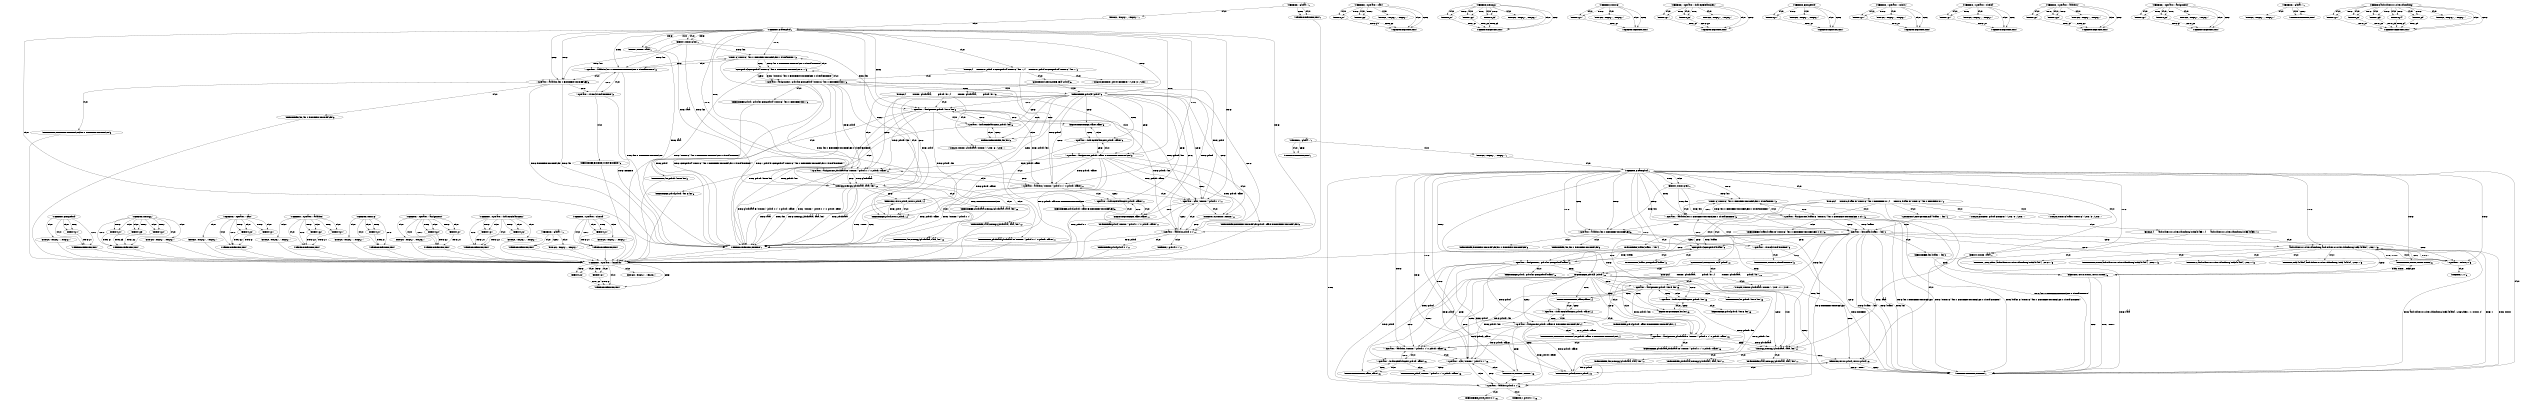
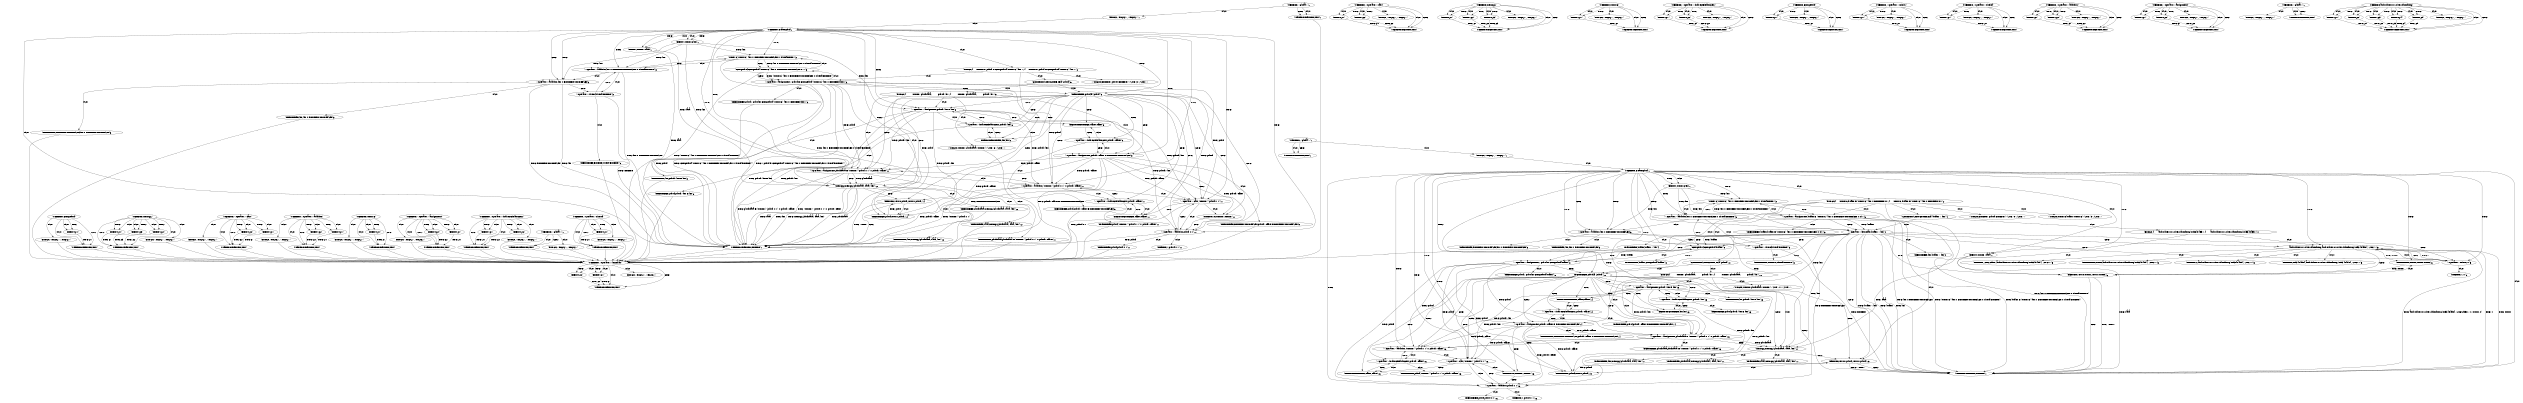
(1689, 255) -> (1689, 255)
(2398, 269) -> (2398, 269)
(2411, 269) -> (2411, 269)
(1993, 274) -> (1961, 271)
